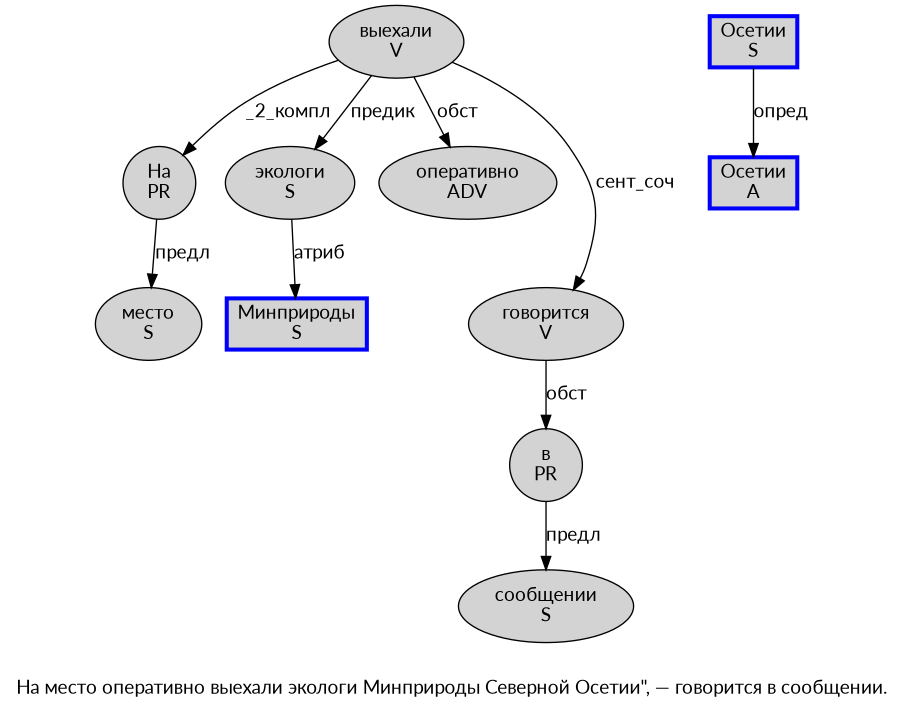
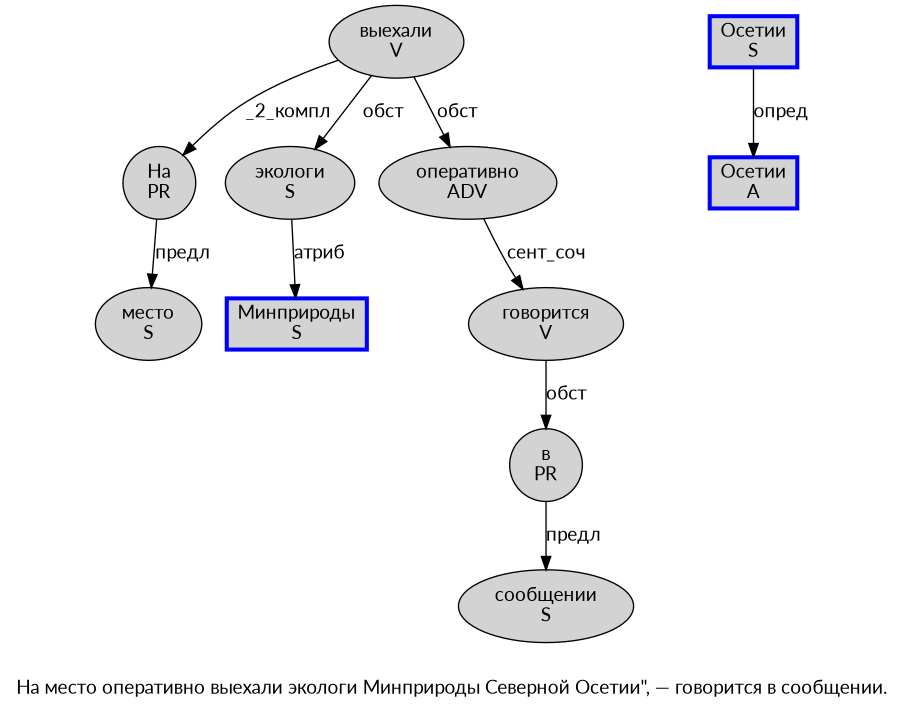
(384, 112) -> (384, 112)
(567, 145) -> (499, 249)
